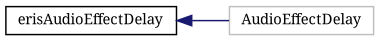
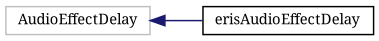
(211, 21) -> (184, 21)
